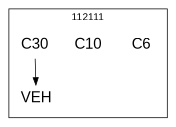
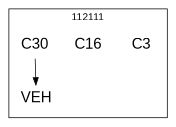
(88, 45) -> (88, 45)
(141, 45) -> (141, 45)
